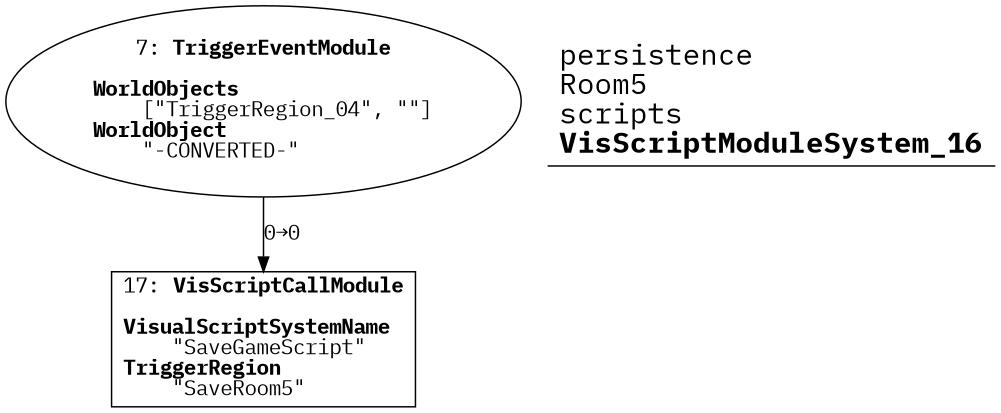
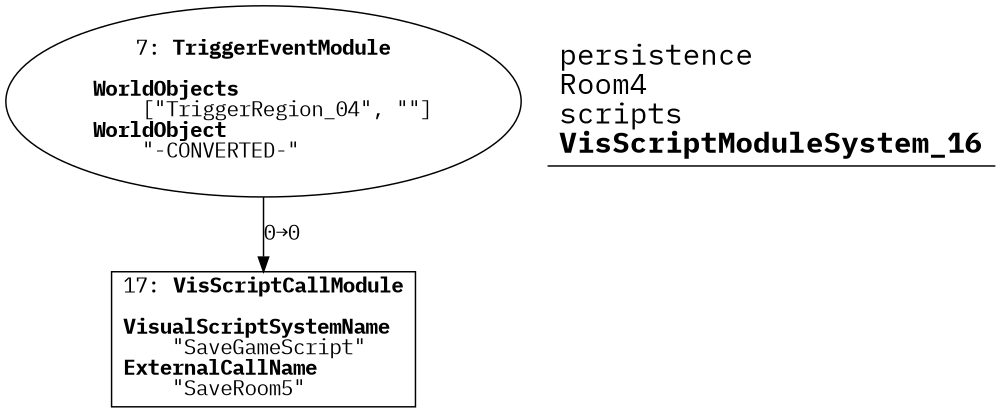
(604, 85) -> (604, 85)
(203, 369) -> (221, 369)
